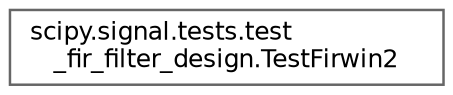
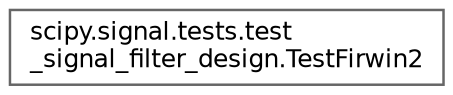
(227, 47) -> (227, 47)
